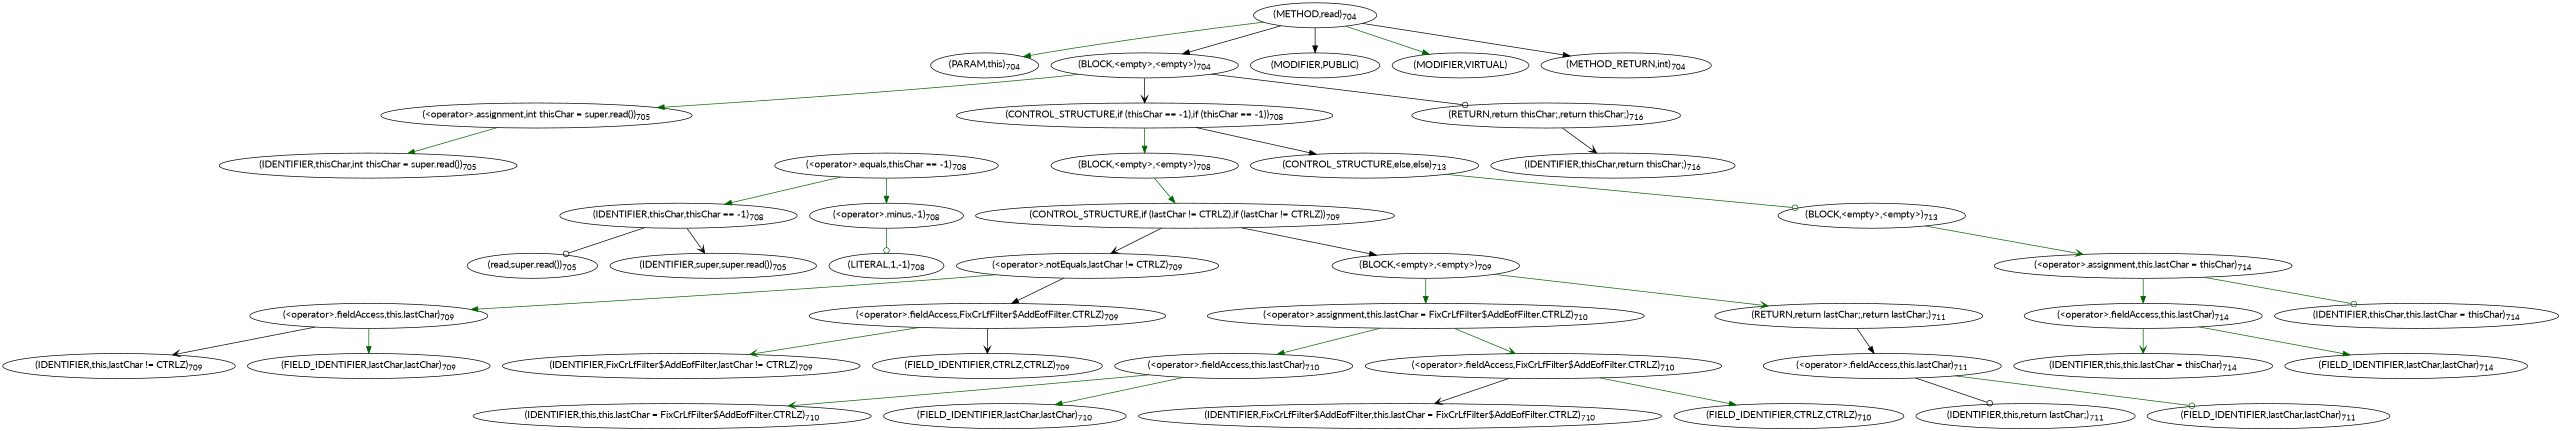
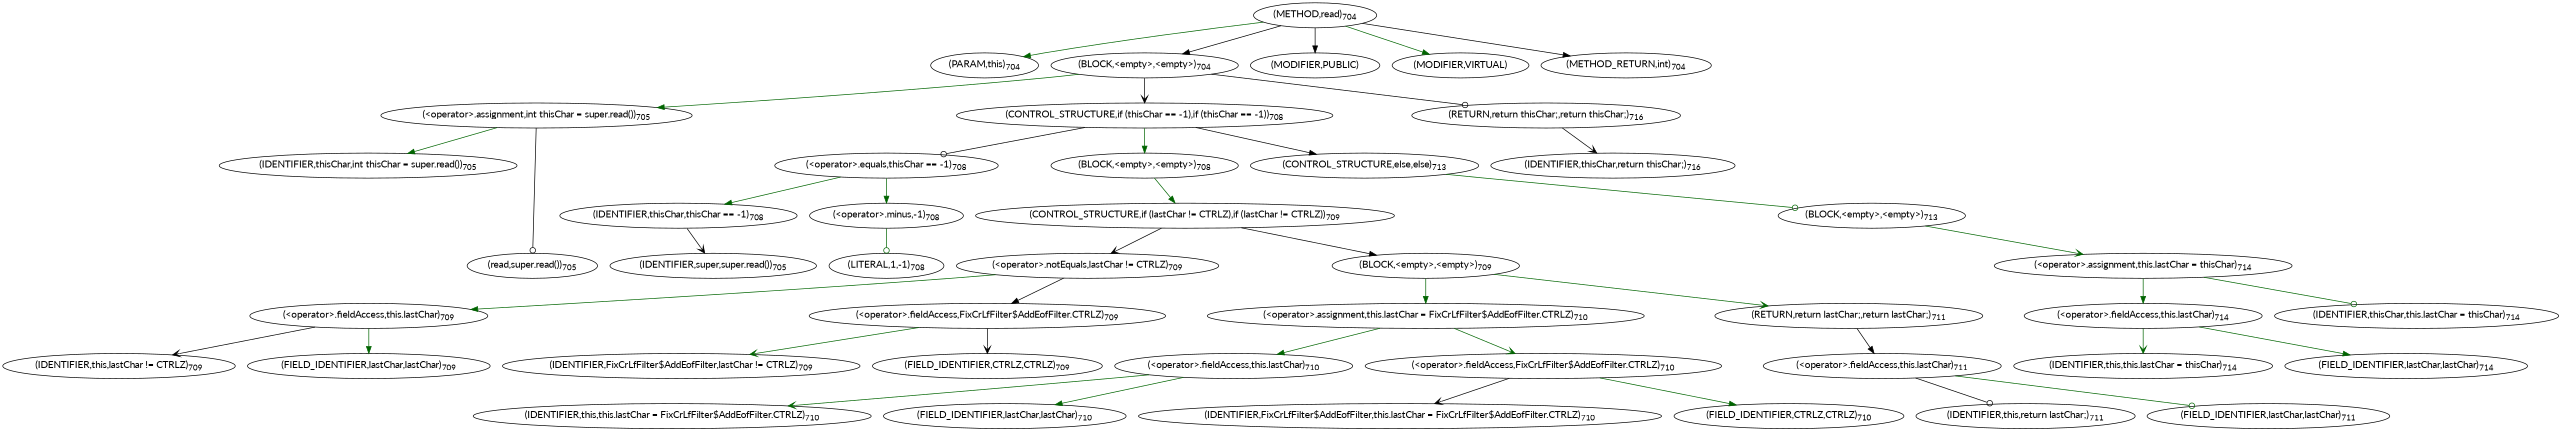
none -> (1016, 141)
(607, 240) -> (535, 188)
